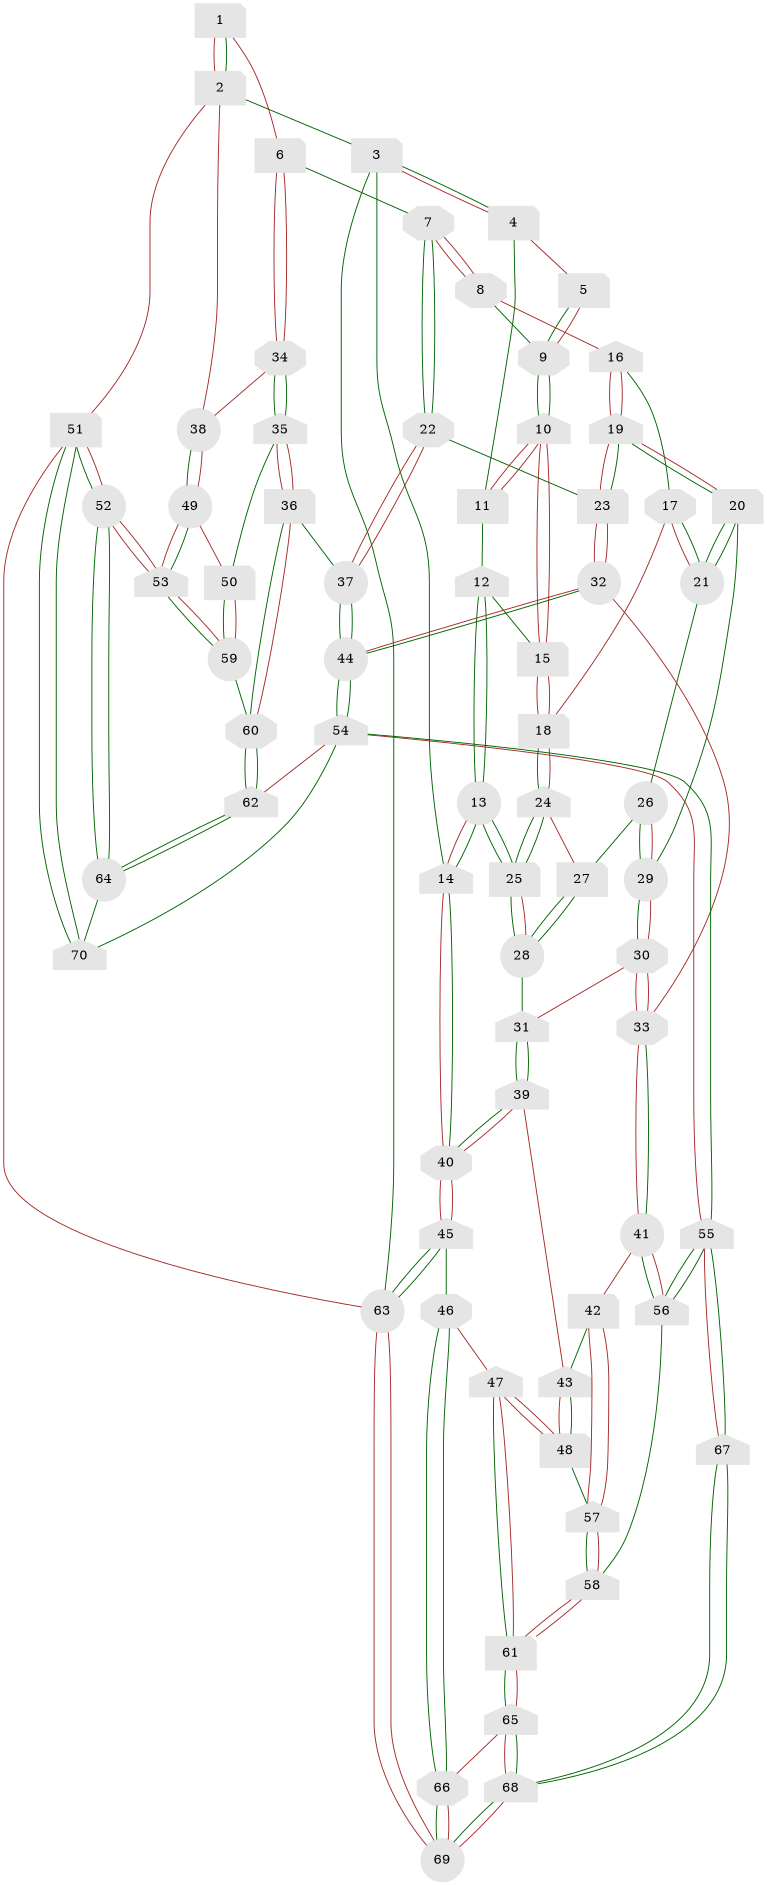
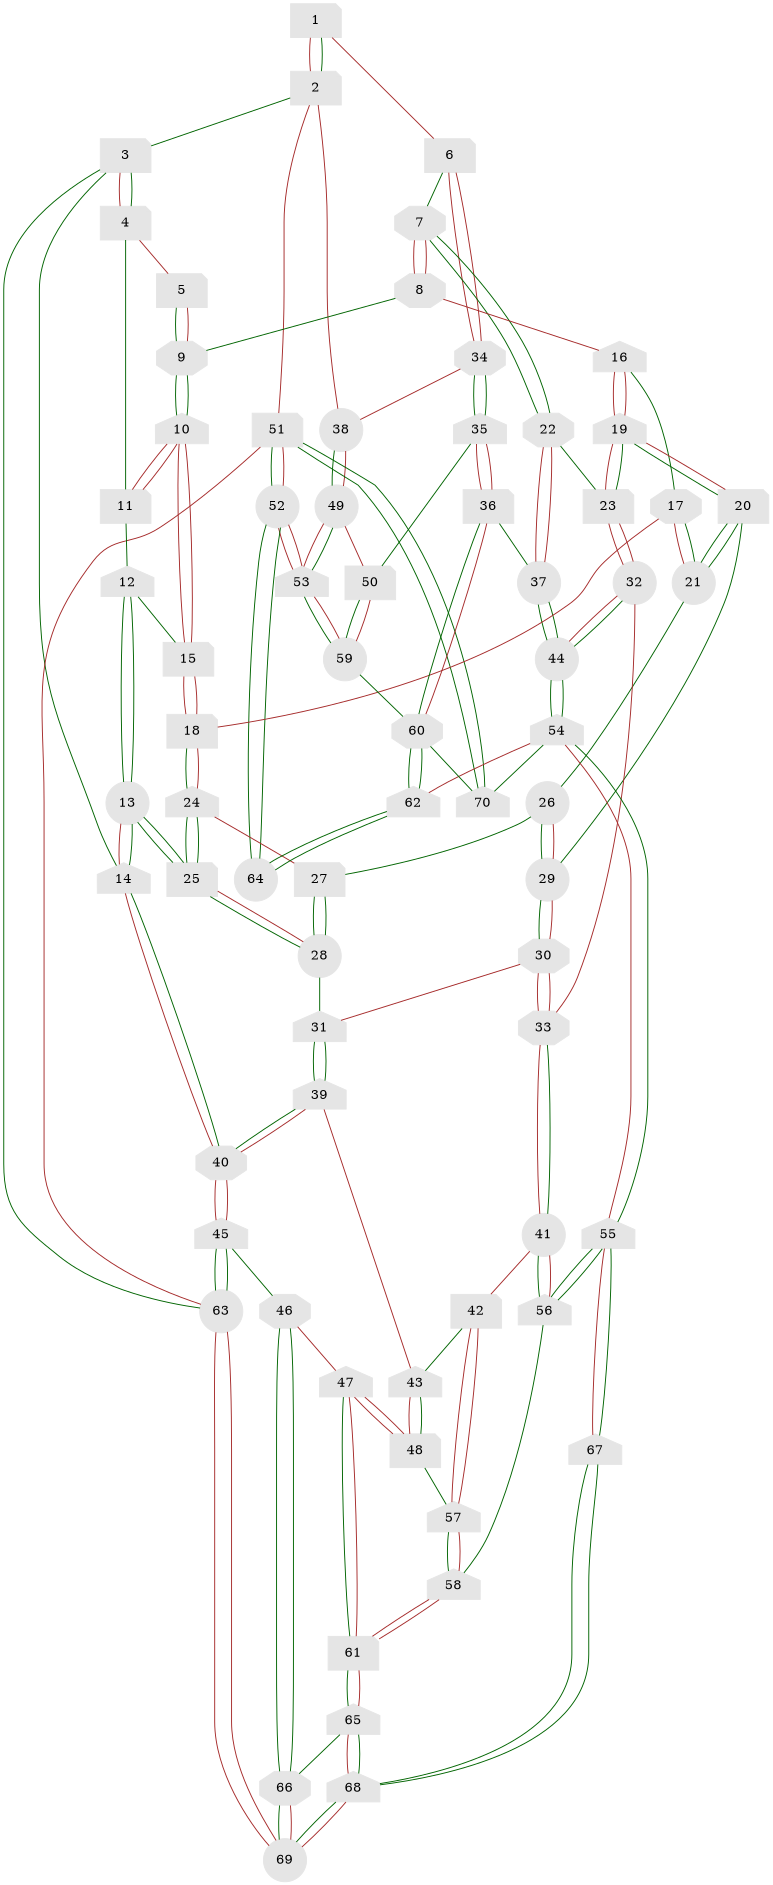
(91, 920) -> (451, 769)
(477, 1754) -> (320, 1754)
